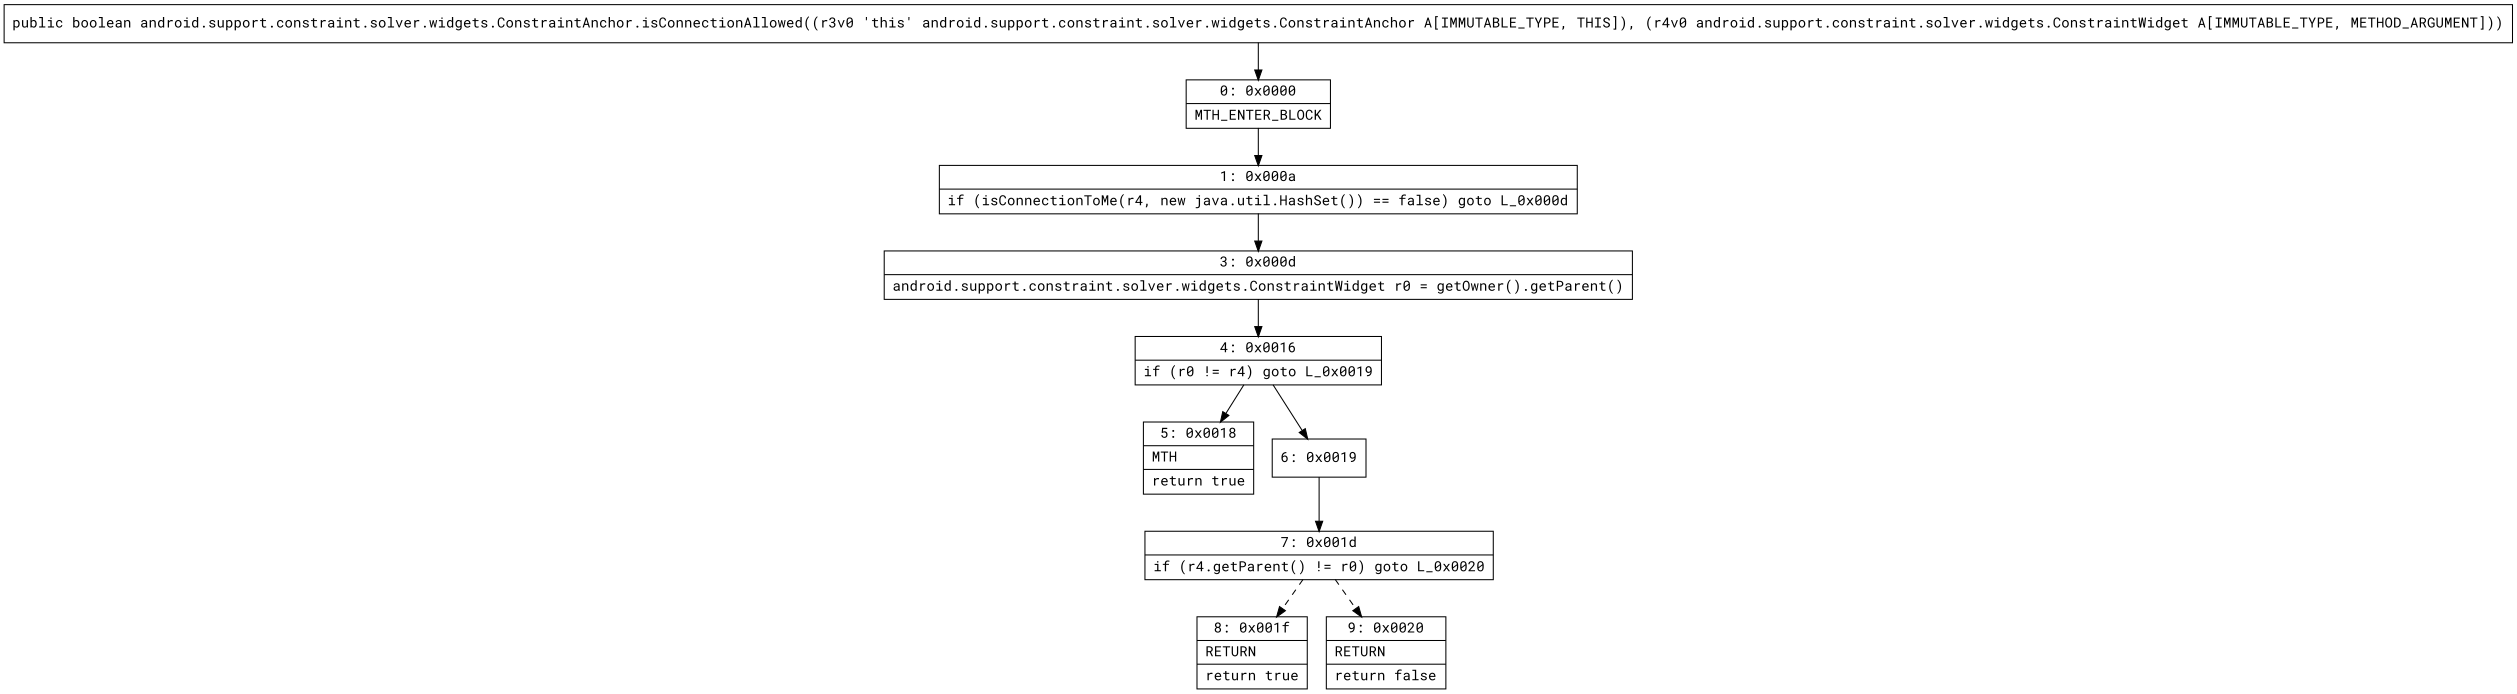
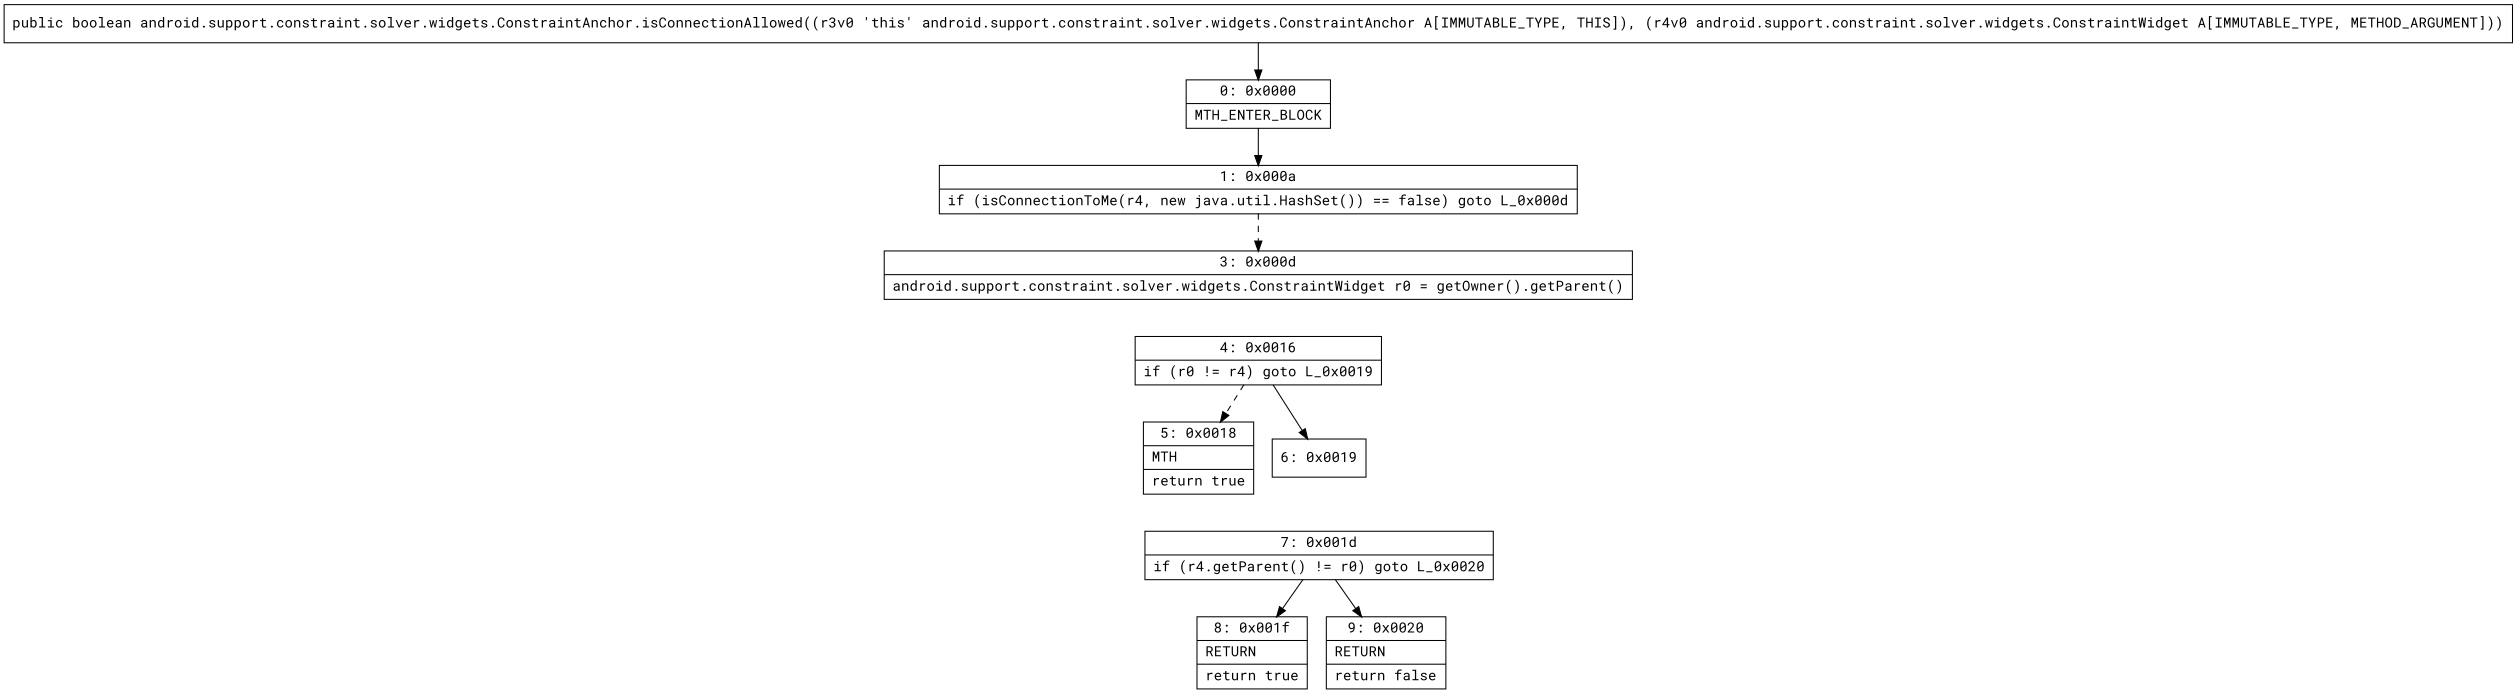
(1258, 227) -> (1258, 227)
(1258, 313) -> none
(1235, 399) -> (1235, 399)
(1319, 499) -> none
(1293, 594) -> (1293, 594)
(1345, 594) -> (1345, 594)
